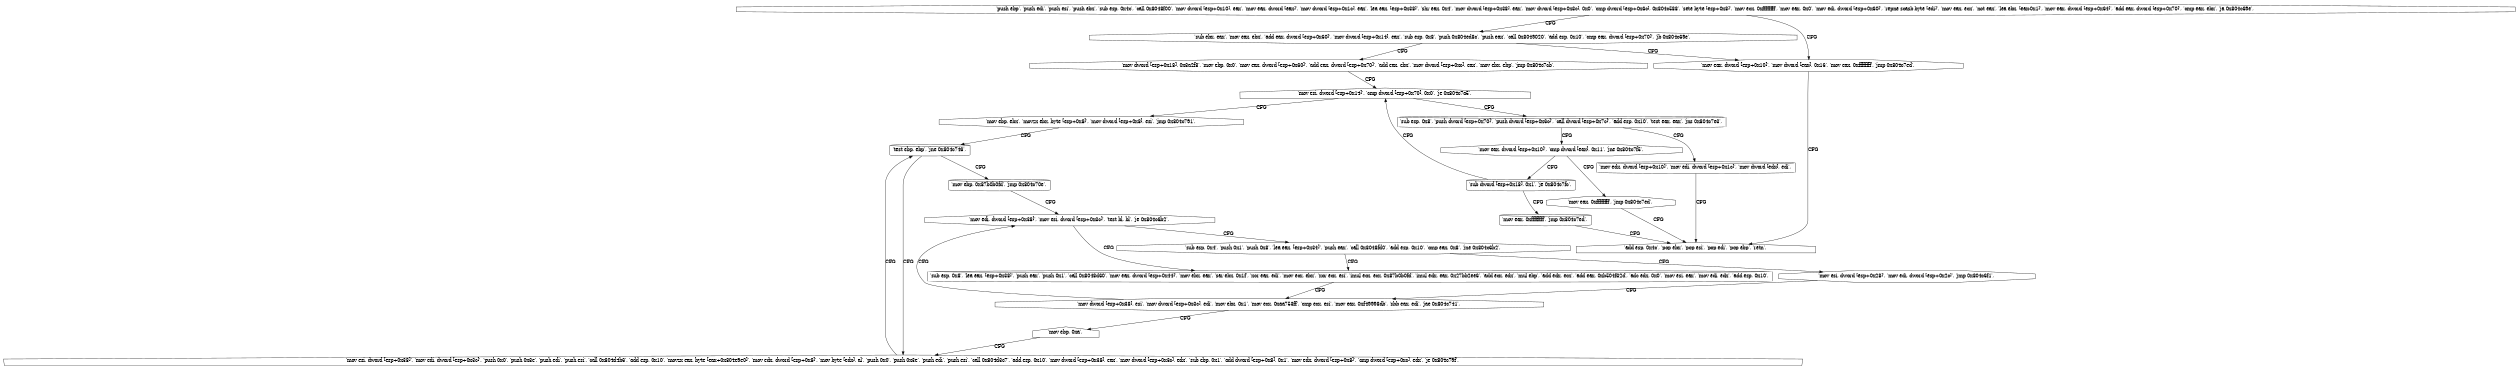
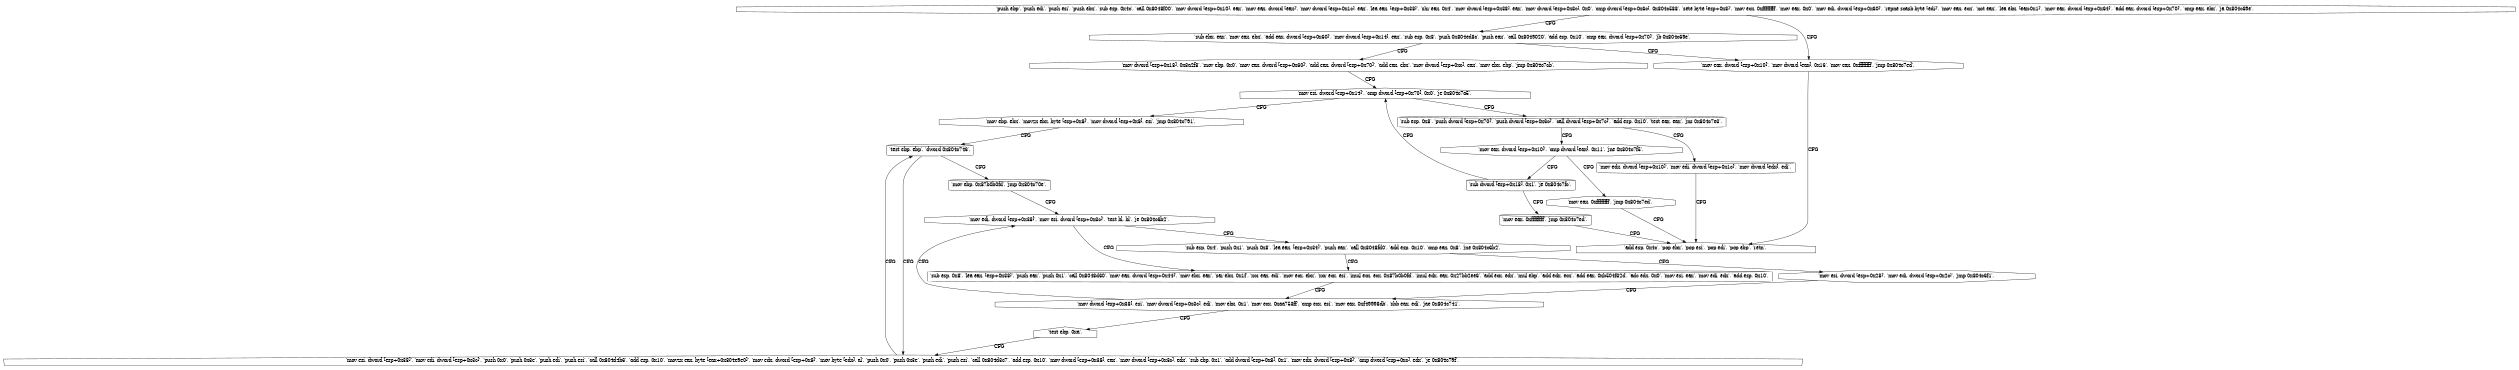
(930, 150) -> (930, 150)
(1066, 333) -> (1065, 333)
